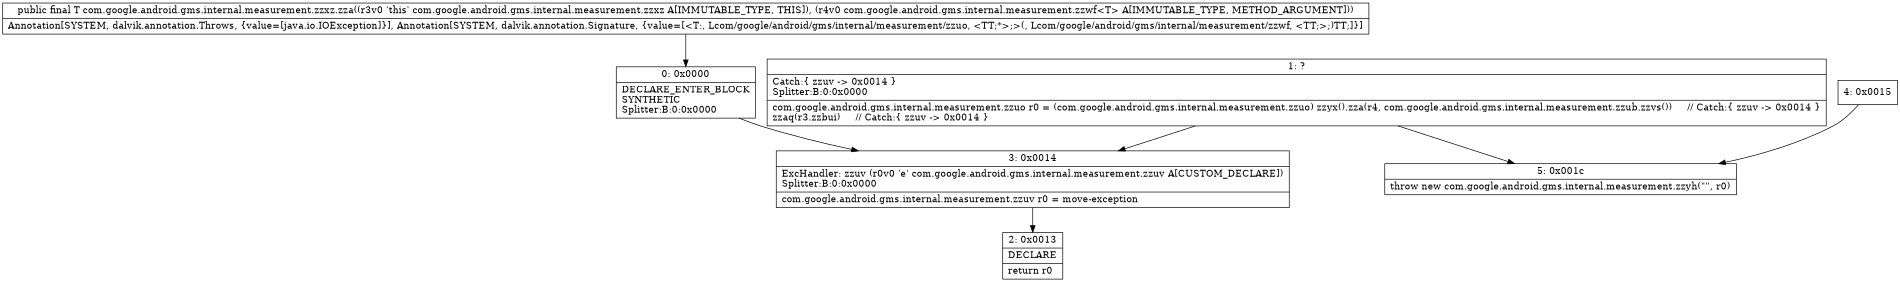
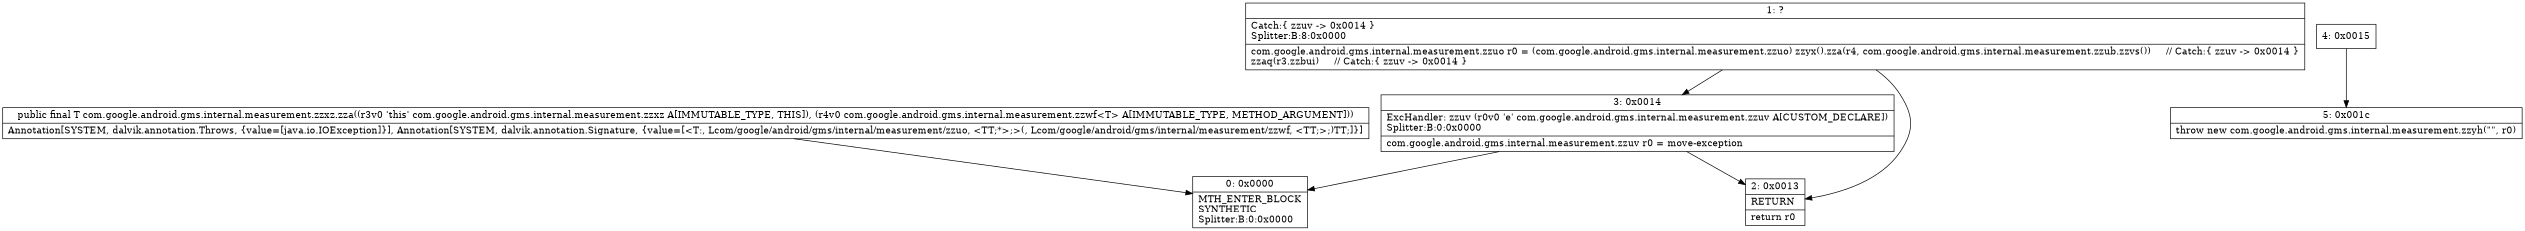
(686, 90) -> (1250, 199)
(820, 92) -> (1299, 36)
(795, 136) -> (1407, 170)
(1453, 144) -> (1898, 154)
(1033, 255) -> (1773, 202)
